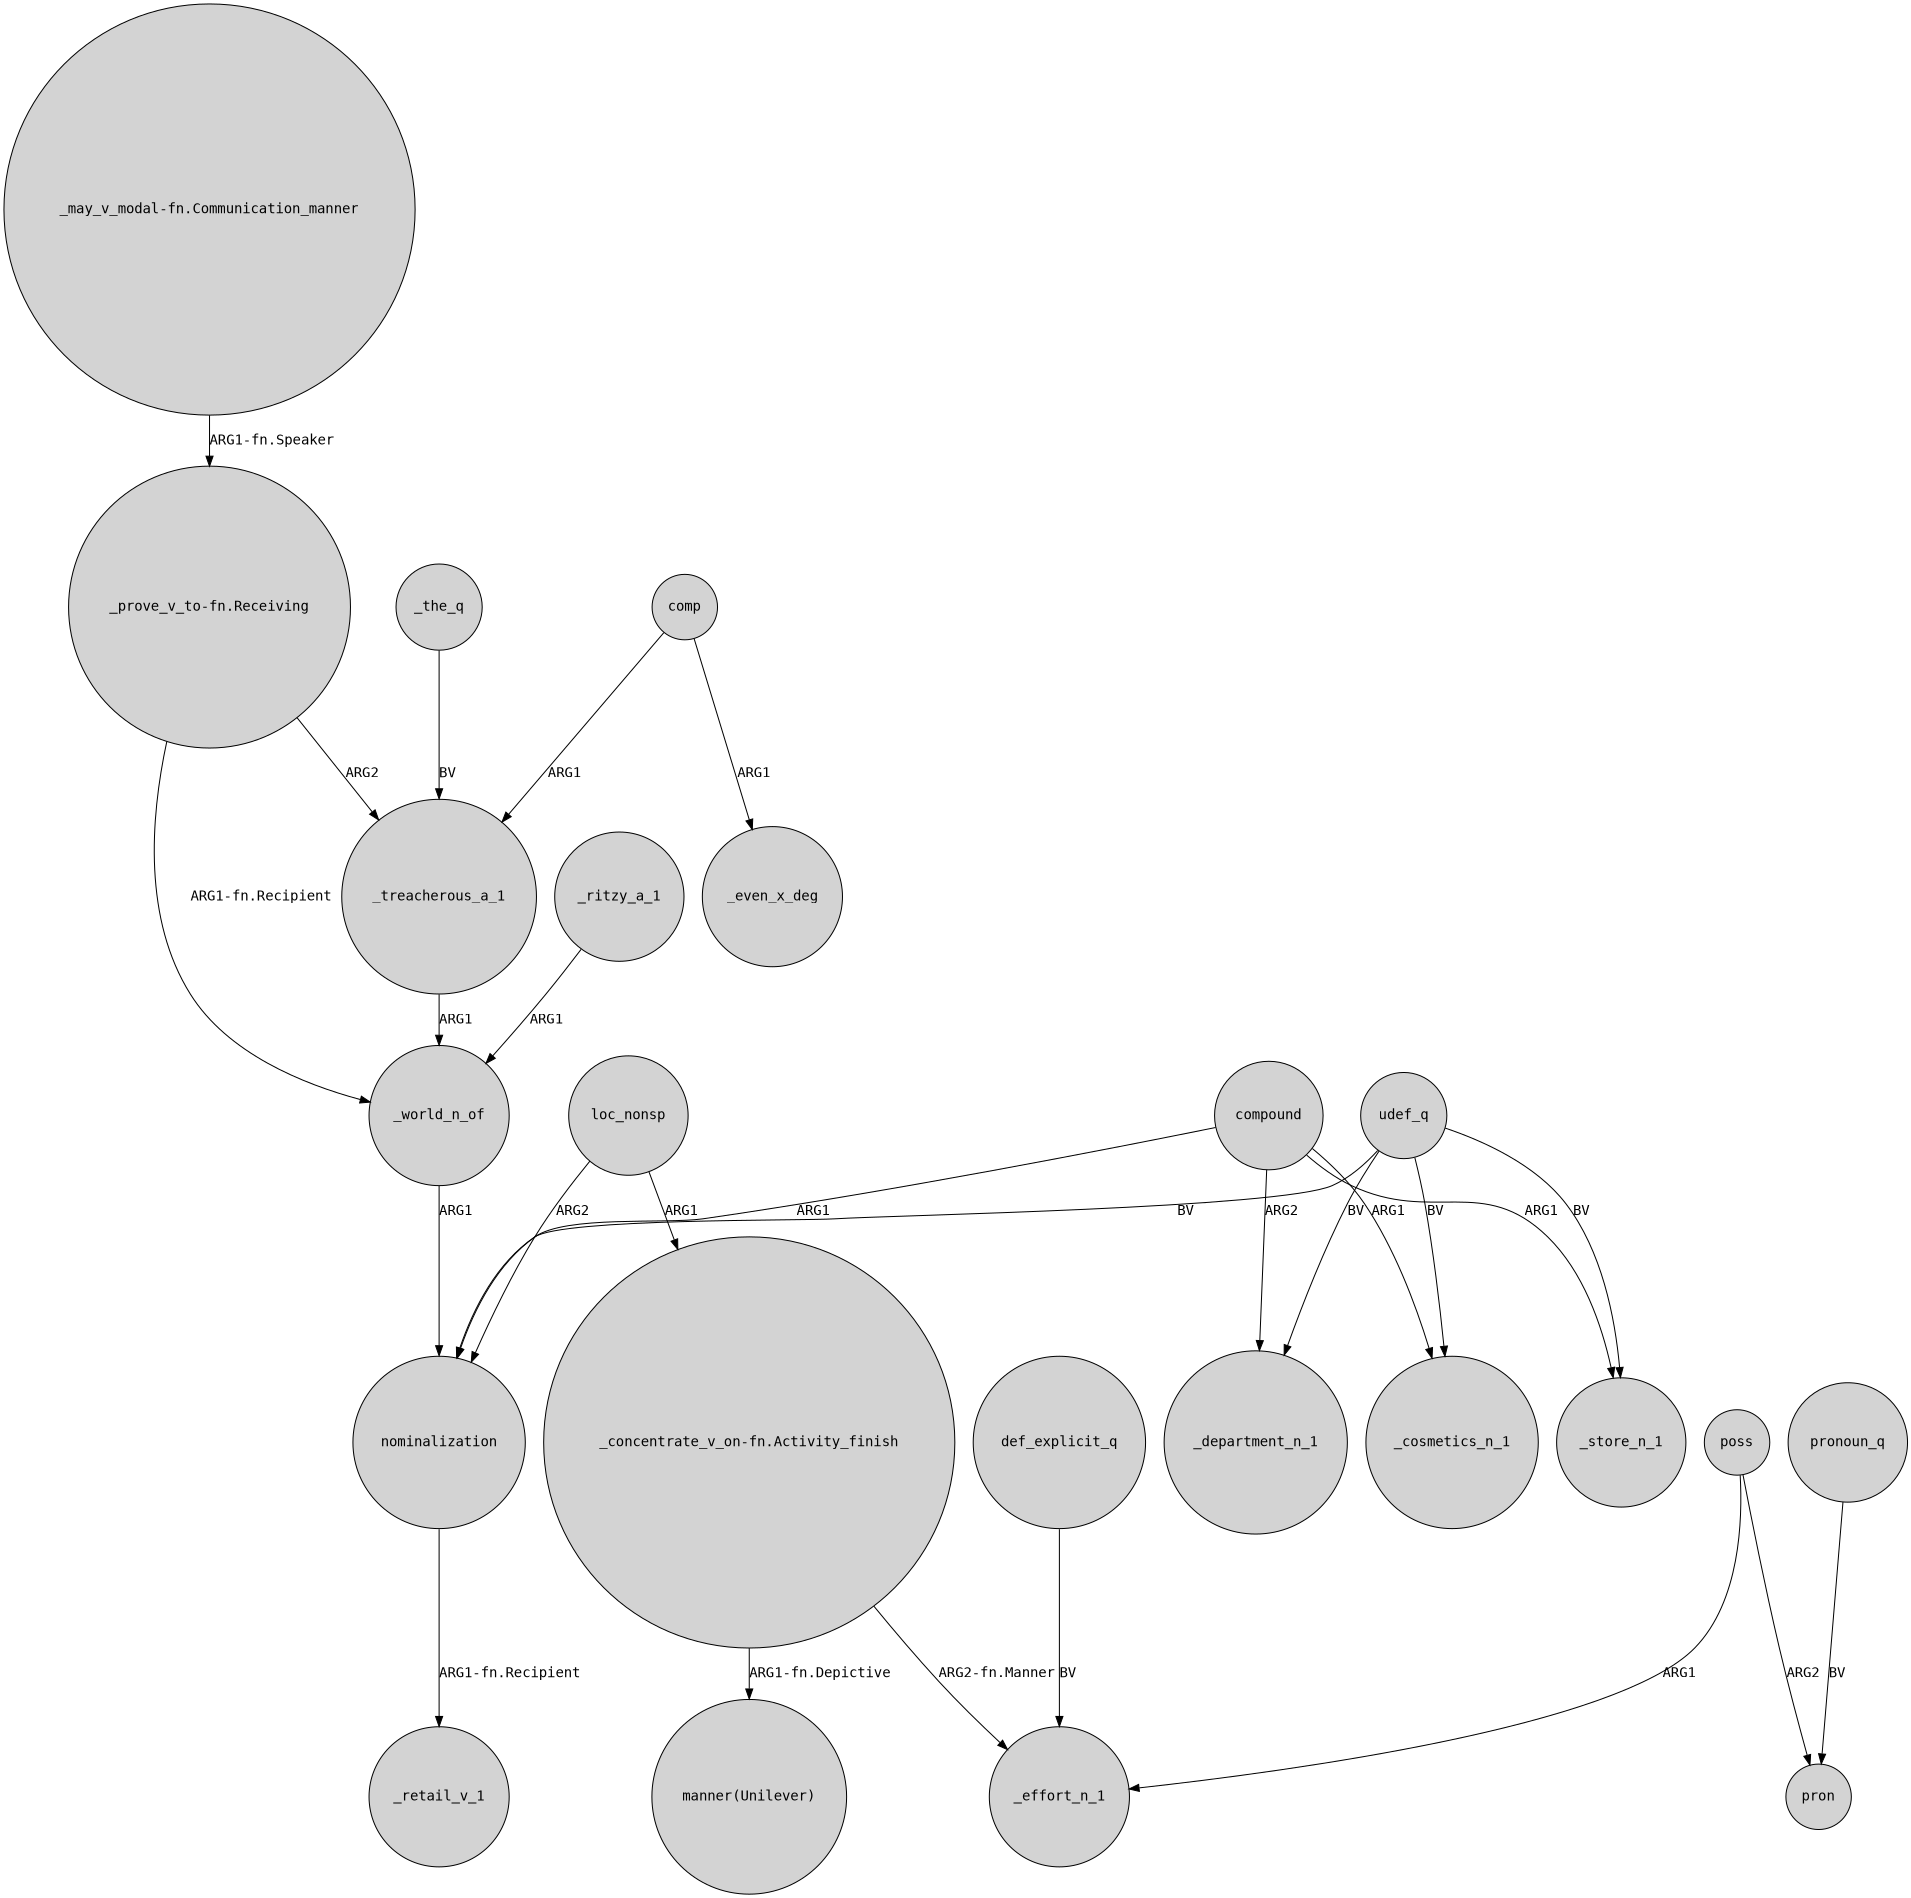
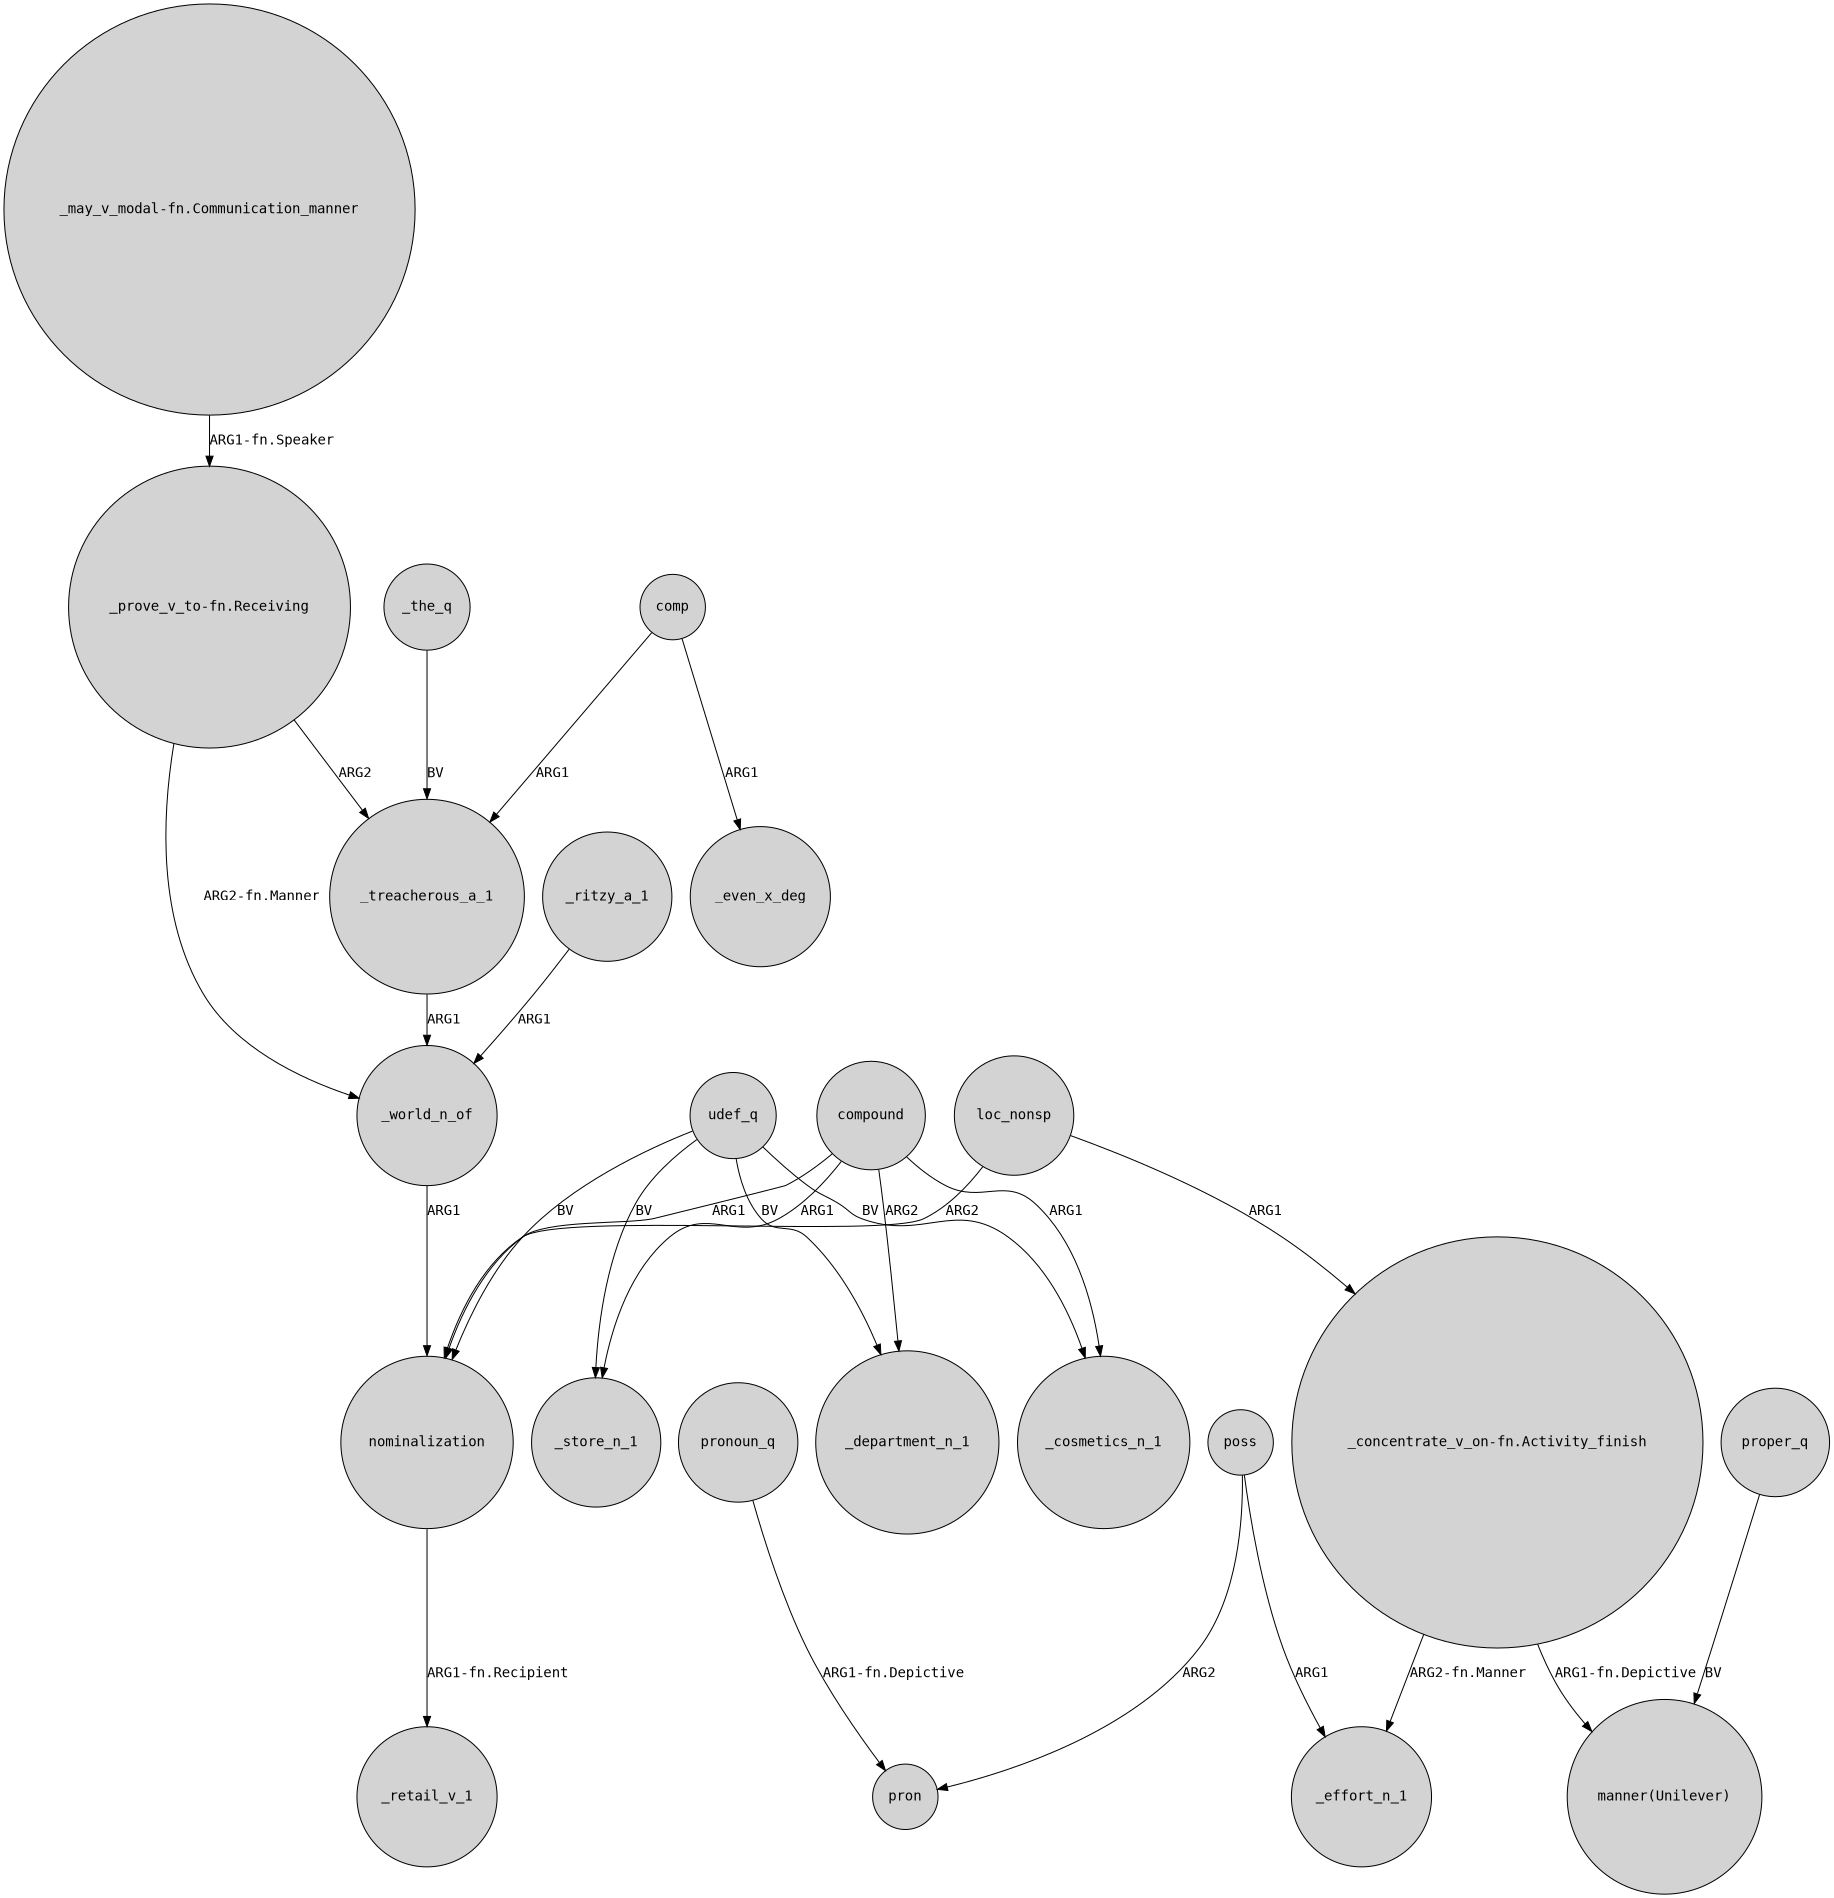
(261, 897) -> (262, 897)
(1059, 1442) -> none
none -> (1775, 1442)
(1837, 1674) -> (894, 1674)
